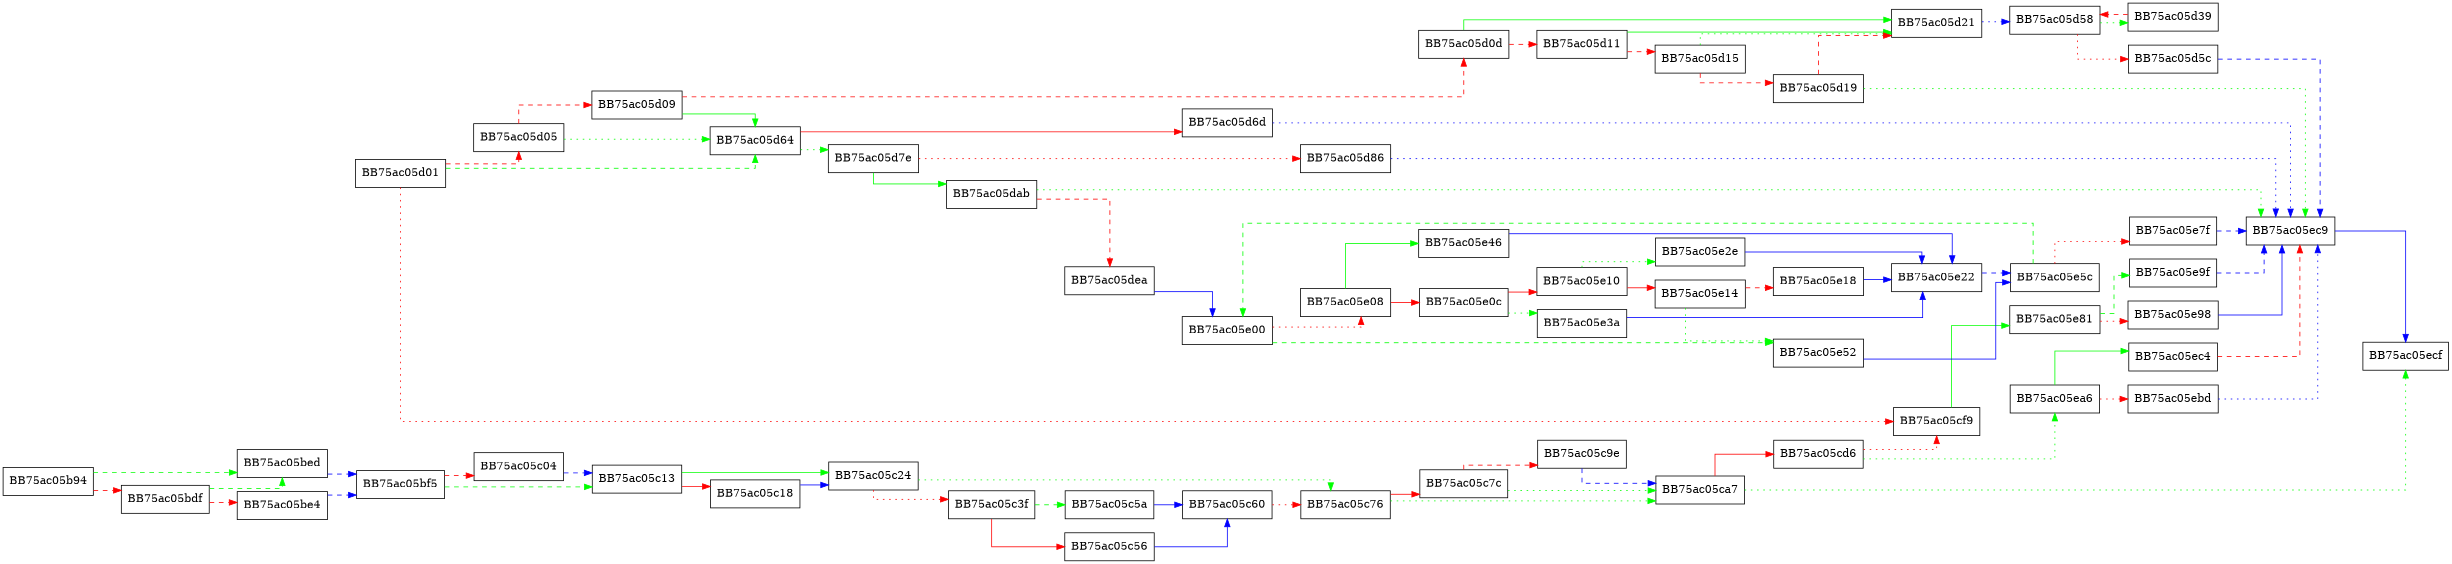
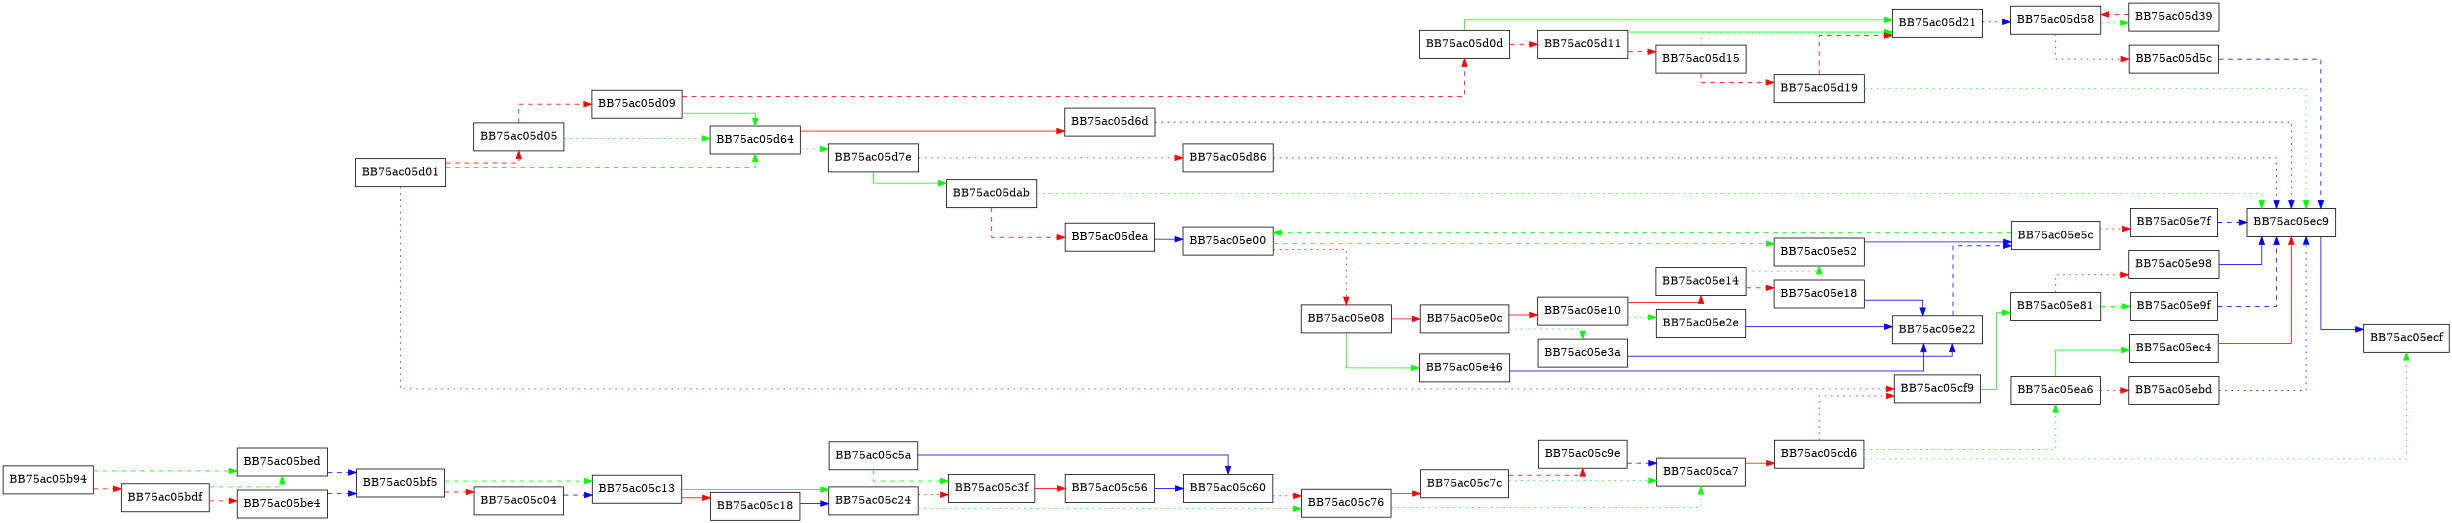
(2300, 346) -> (2291, 330)
(2131, 490) -> (2185, 459)
(1046, 505) -> (901, 481)
